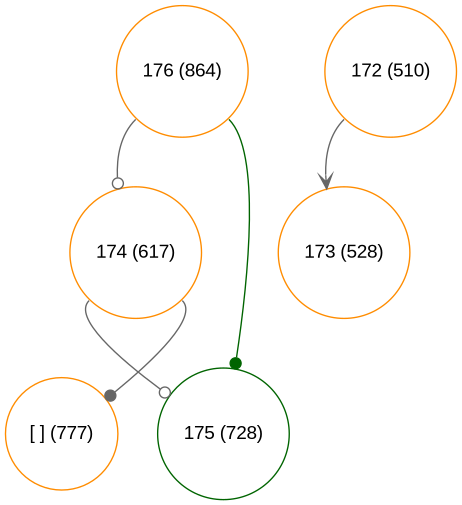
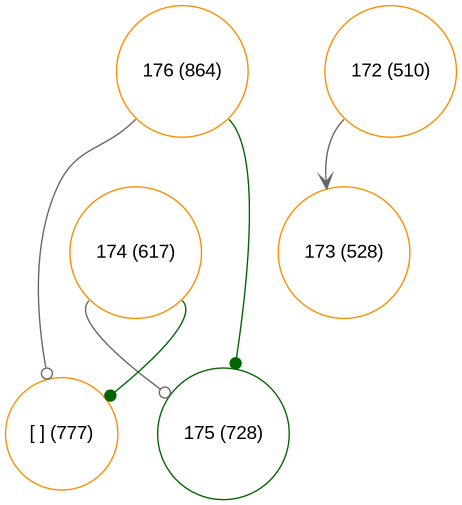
(120, 147) -> (45, 224)
(159, 352) -> (159, 352)
